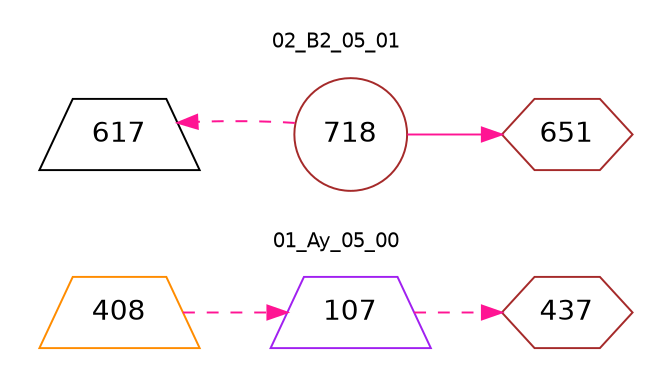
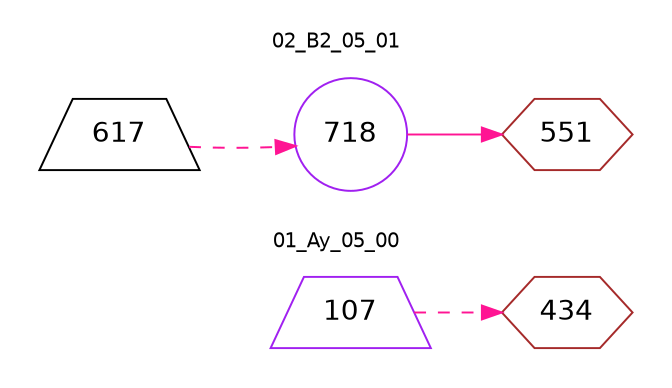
(246, 121) -> (232, 148)
(351, 134) -> (351, 134)
(567, 134) -> (567, 134)
(120, 312) -> none
(567, 312) -> (567, 312)
